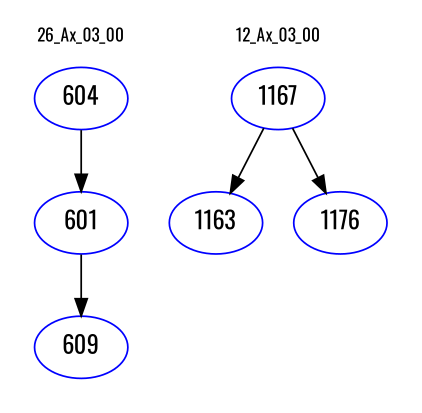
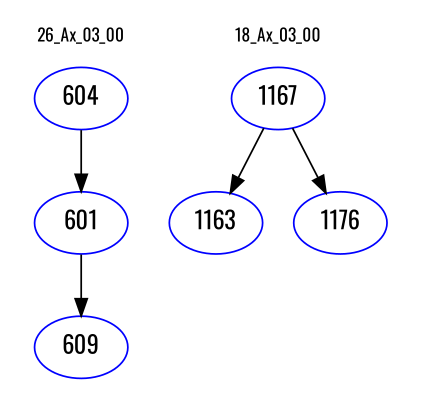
(278, 37) -> (278, 37)
